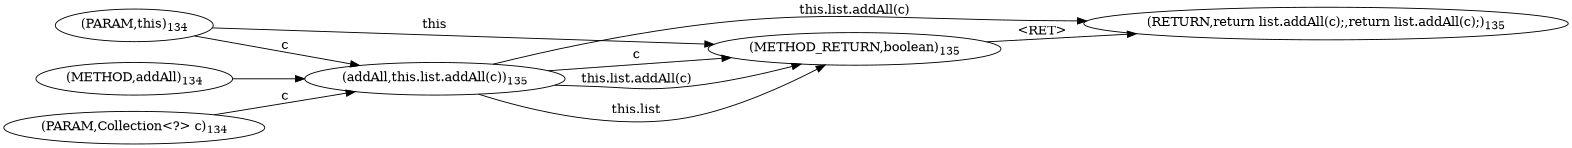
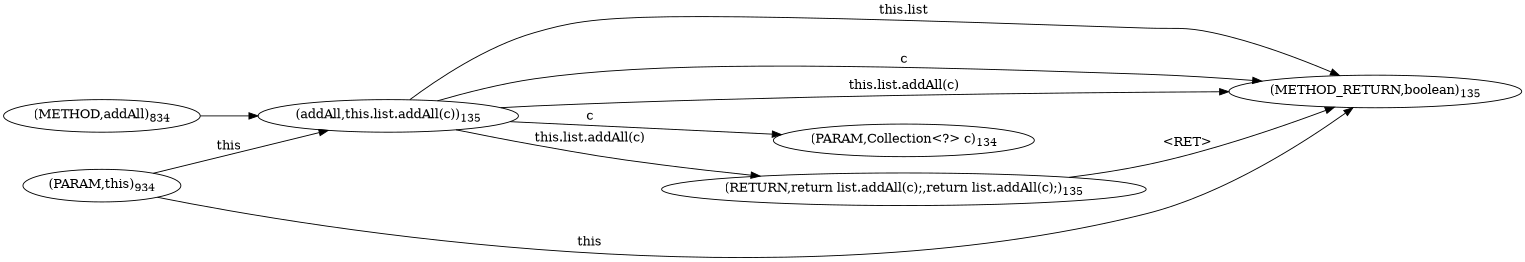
(177, 24) -> (145, 184)
(1057, 38) -> (1200, 152)
(285, 46) -> (229, 146)
(192, 77) -> (160, 115)
(280, 104) -> (641, 128)
